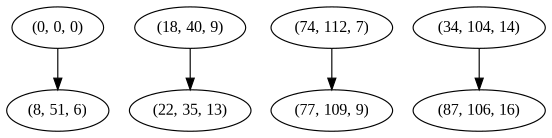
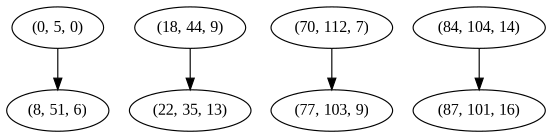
(58, 28) -> (58, 28)
(190, 28) -> (190, 28)
(332, 28) -> (332, 28)
(479, 28) -> (479, 28)
(332, 111) -> (332, 111)
(479, 111) -> (479, 111)
